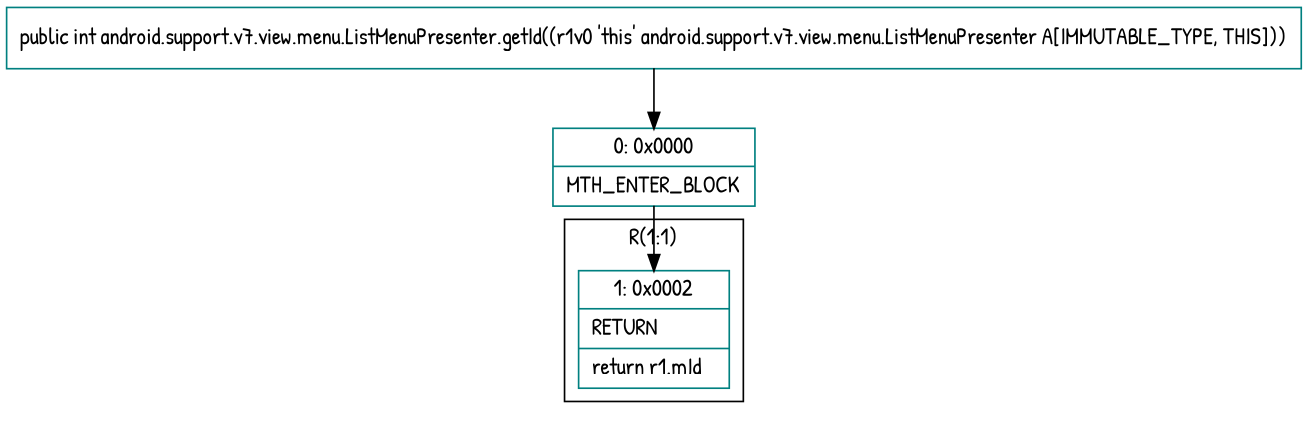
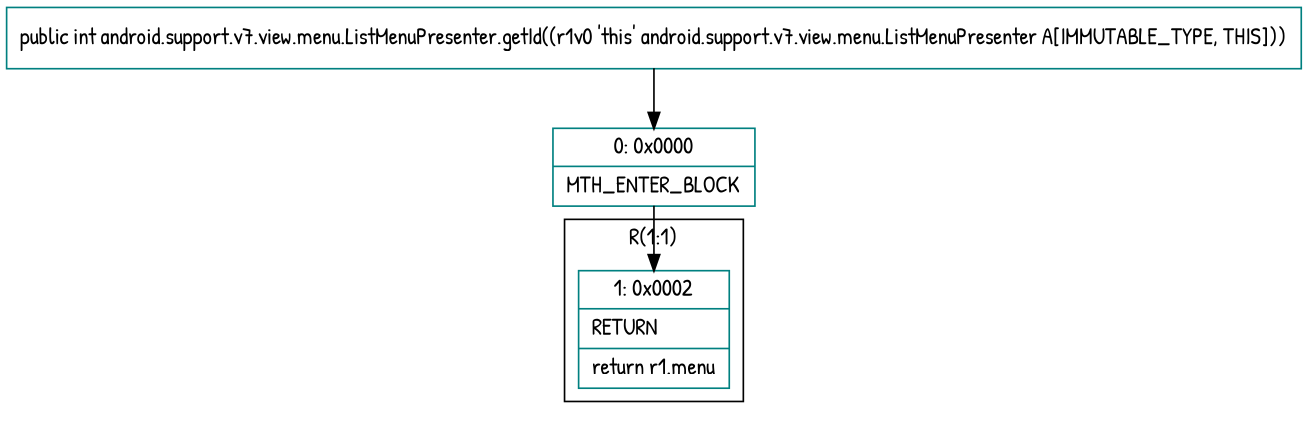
(647, 368) -> (654, 368)
